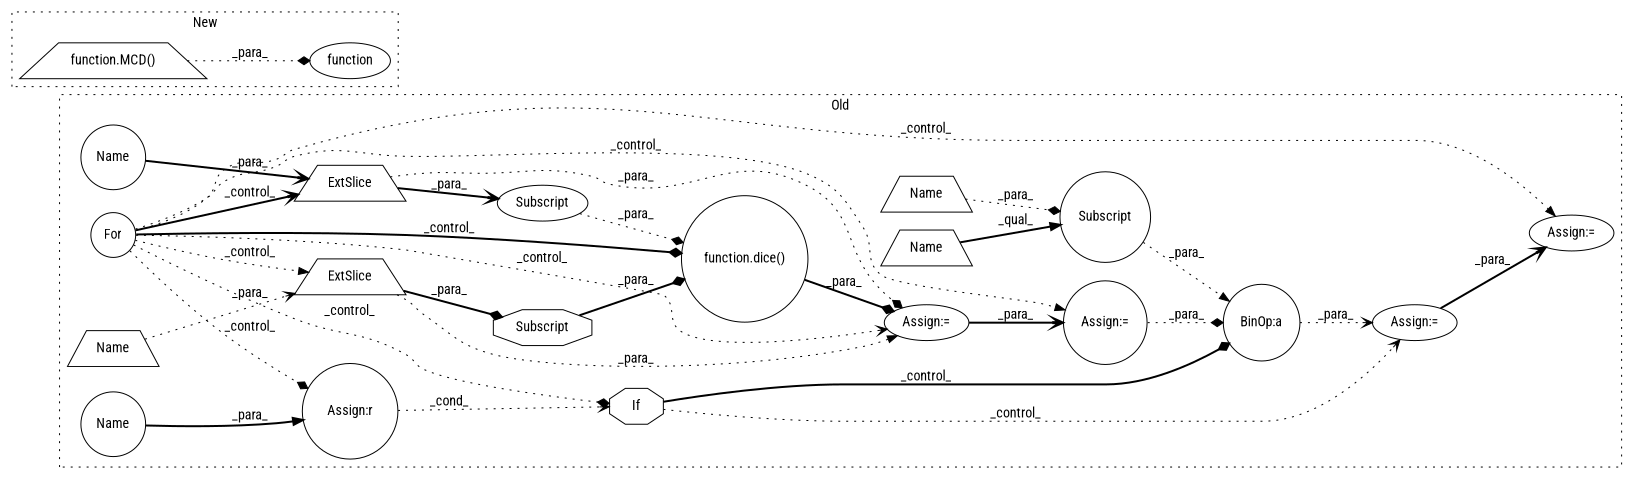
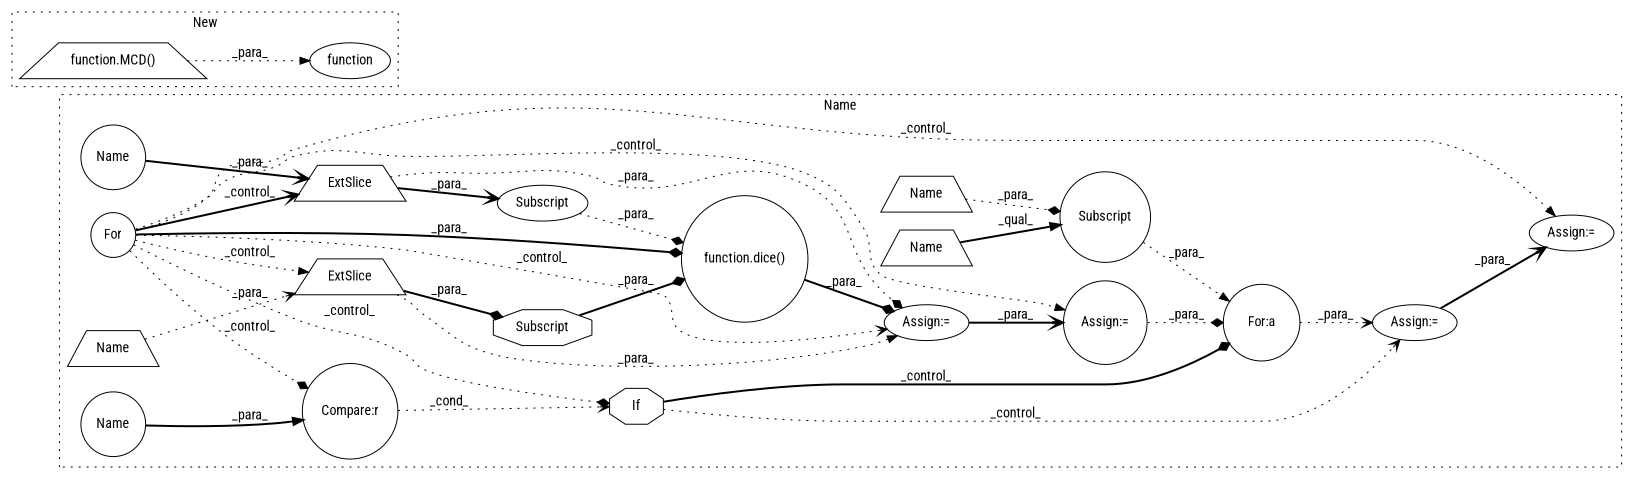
(244, 61) -> (244, 61)
(841, 106) -> (841, 106)
(450, 229) -> (450, 229)
(1262, 323) -> (1262, 323)
(350, 411) -> (350, 411)
